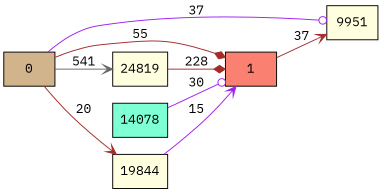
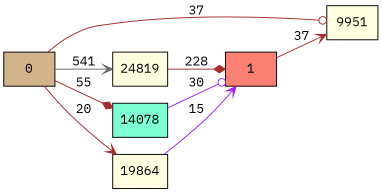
(180, 18) -> (180, 18)
(135, 42) -> (79, 92)
(140, 171) -> (140, 171)
